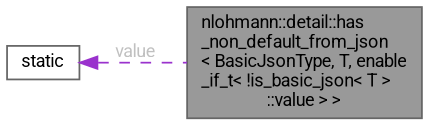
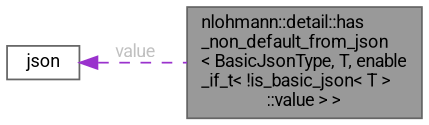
(43, 63) -> (43, 63)
